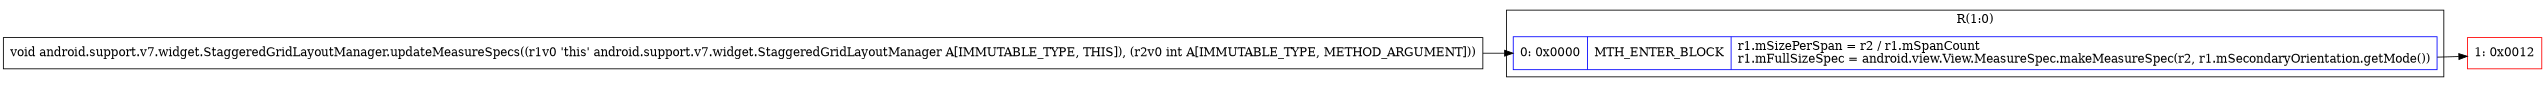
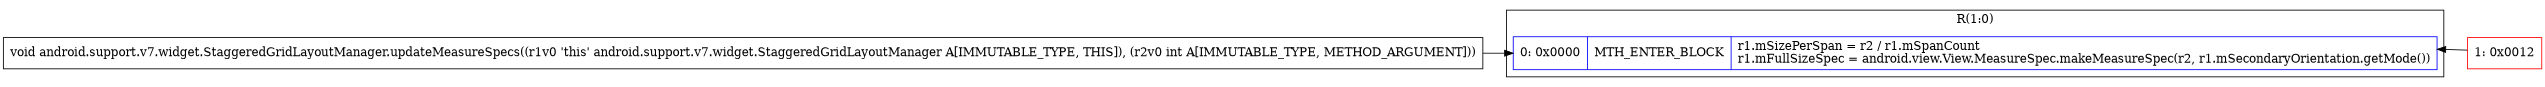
(2449, 57) -> (2456, 50)
